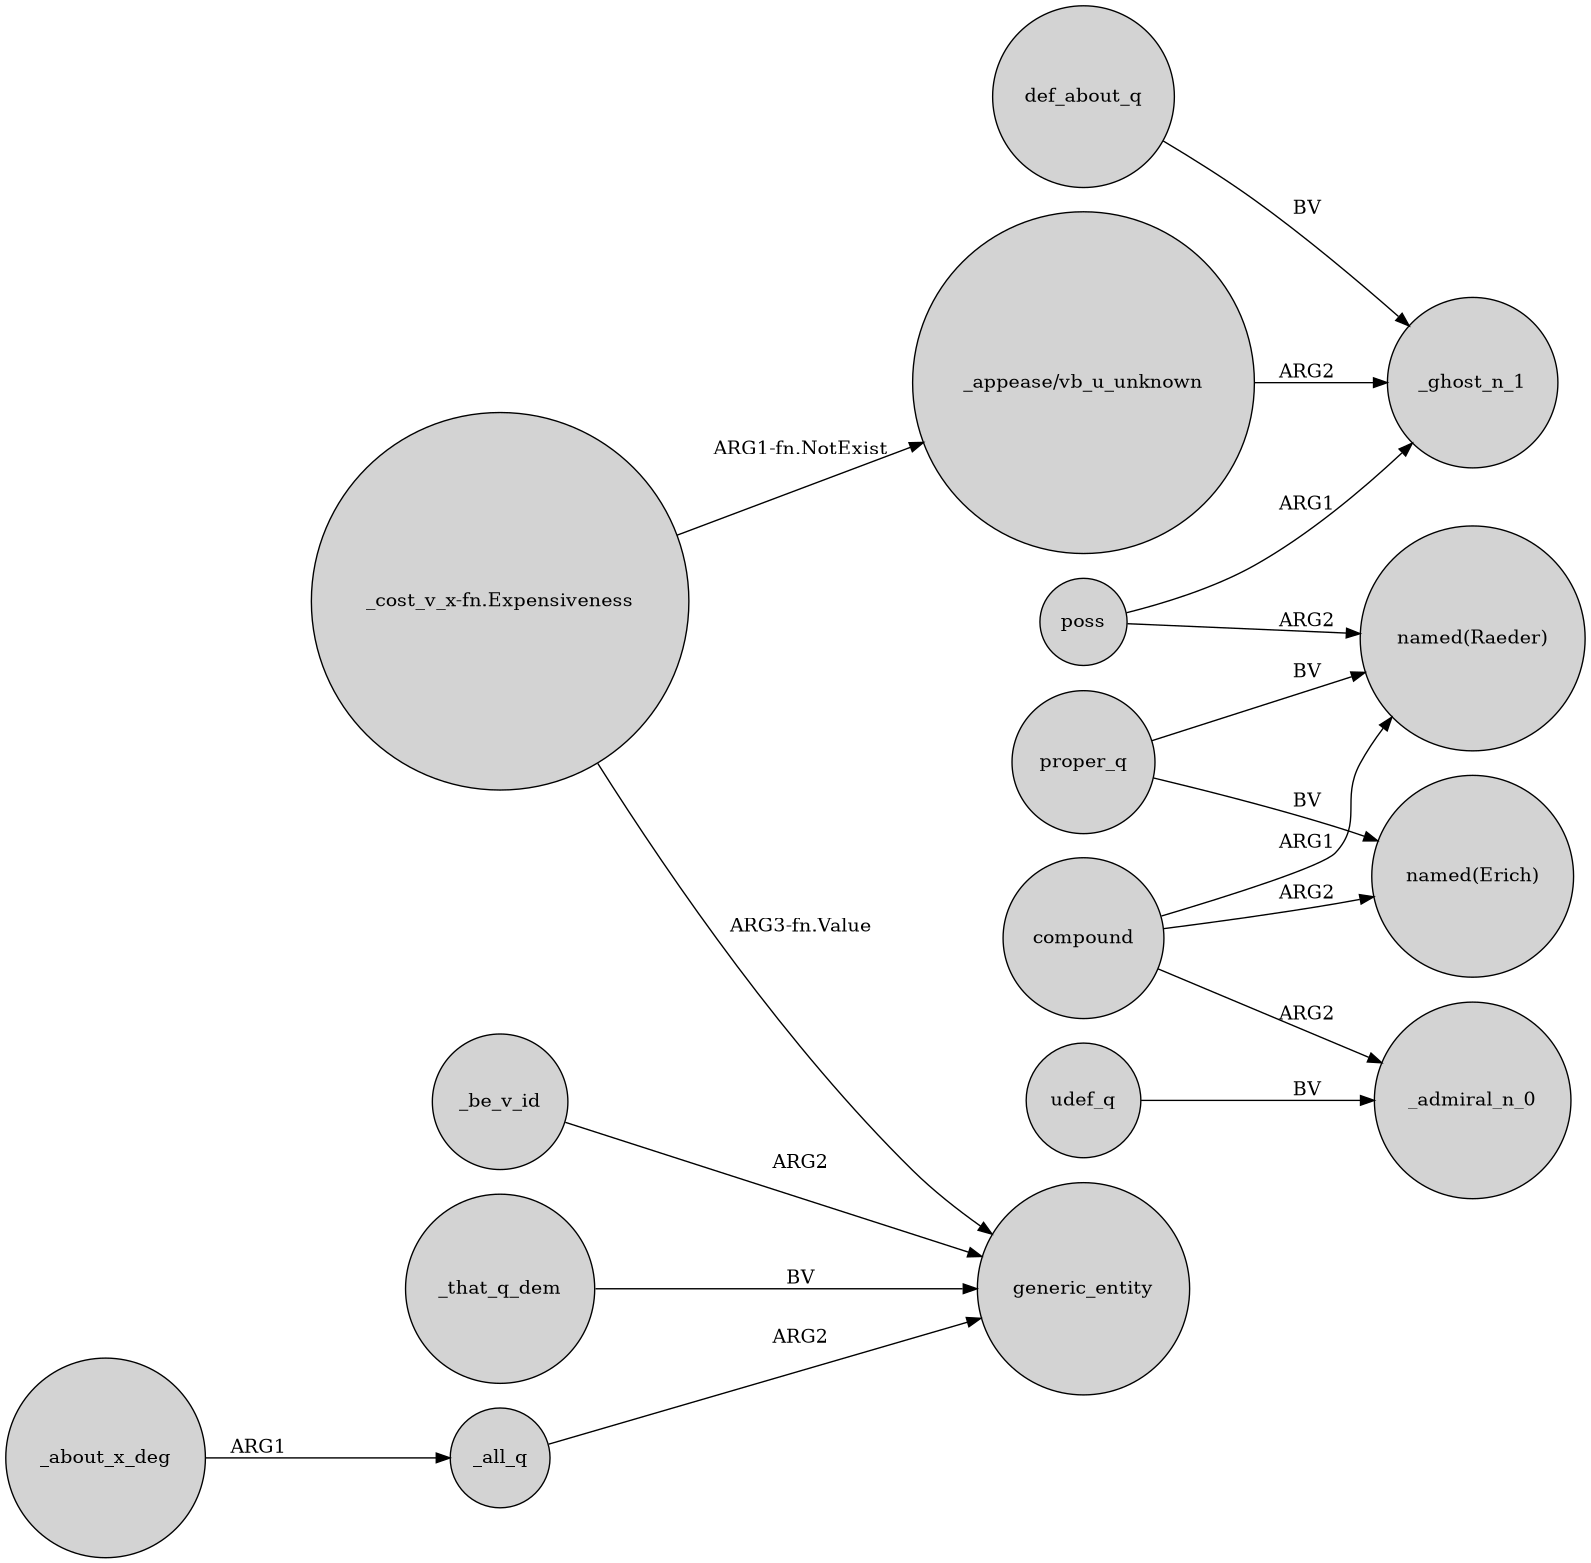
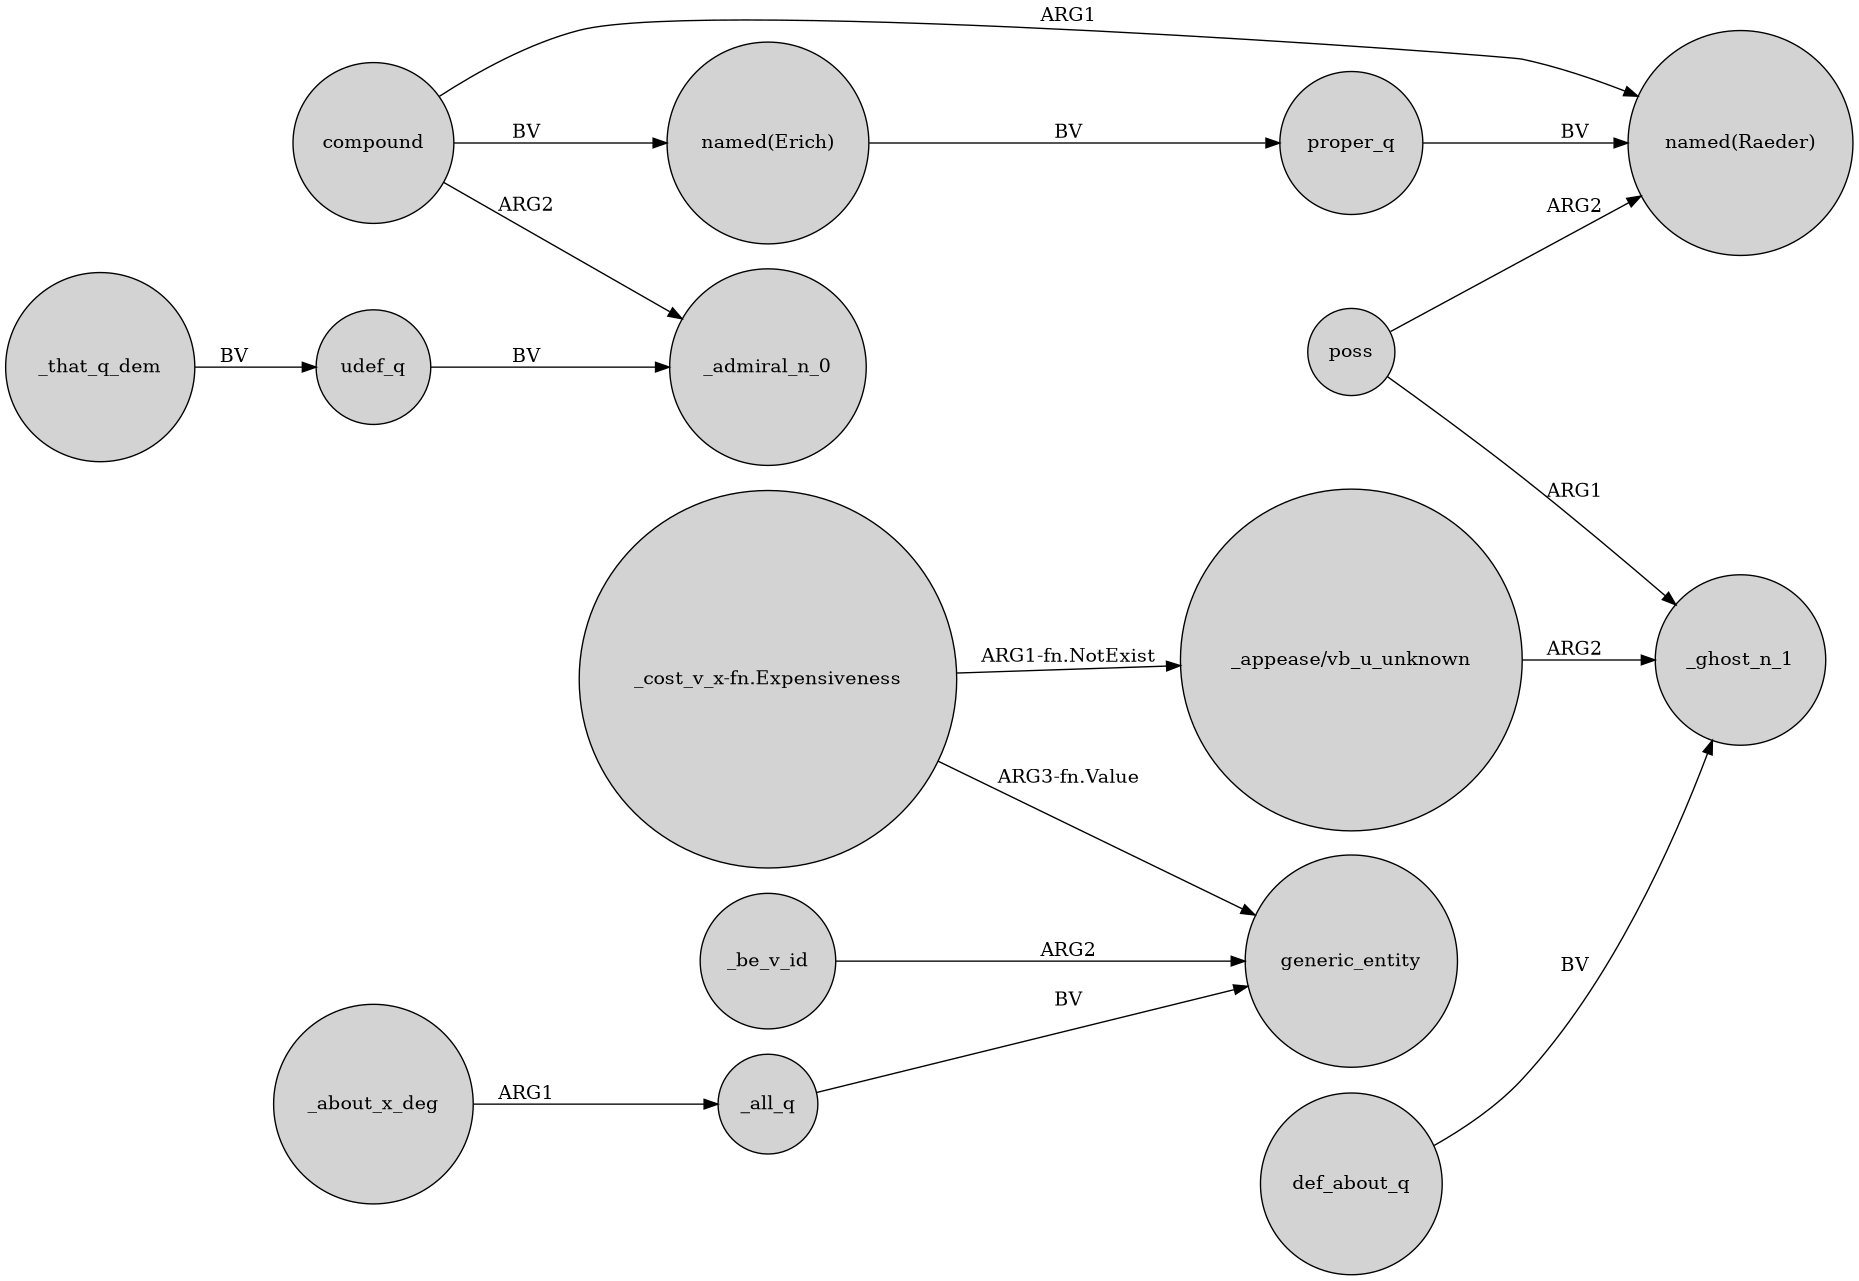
(1260, 805) -> (1067, 143)
(1307, 893) -> (526, 133)
(779, 1289) -> (249, 367)
(801, 1338) -> (1069, 1000)
